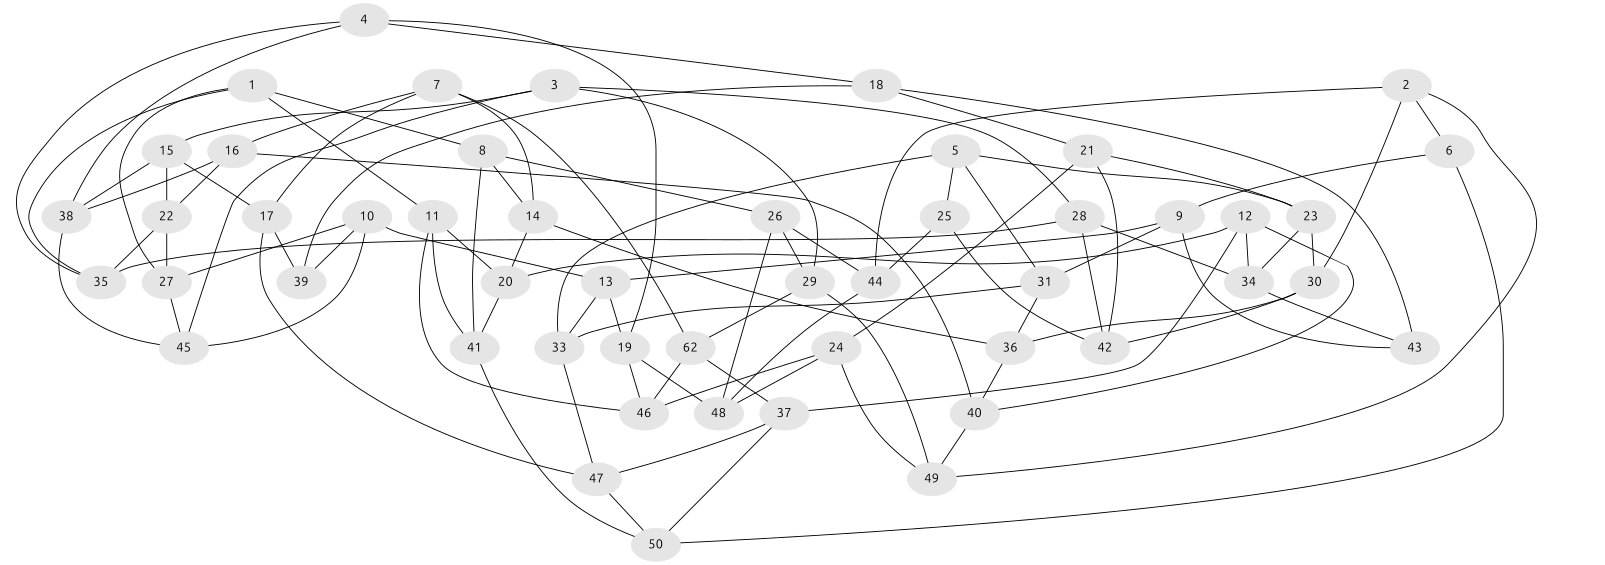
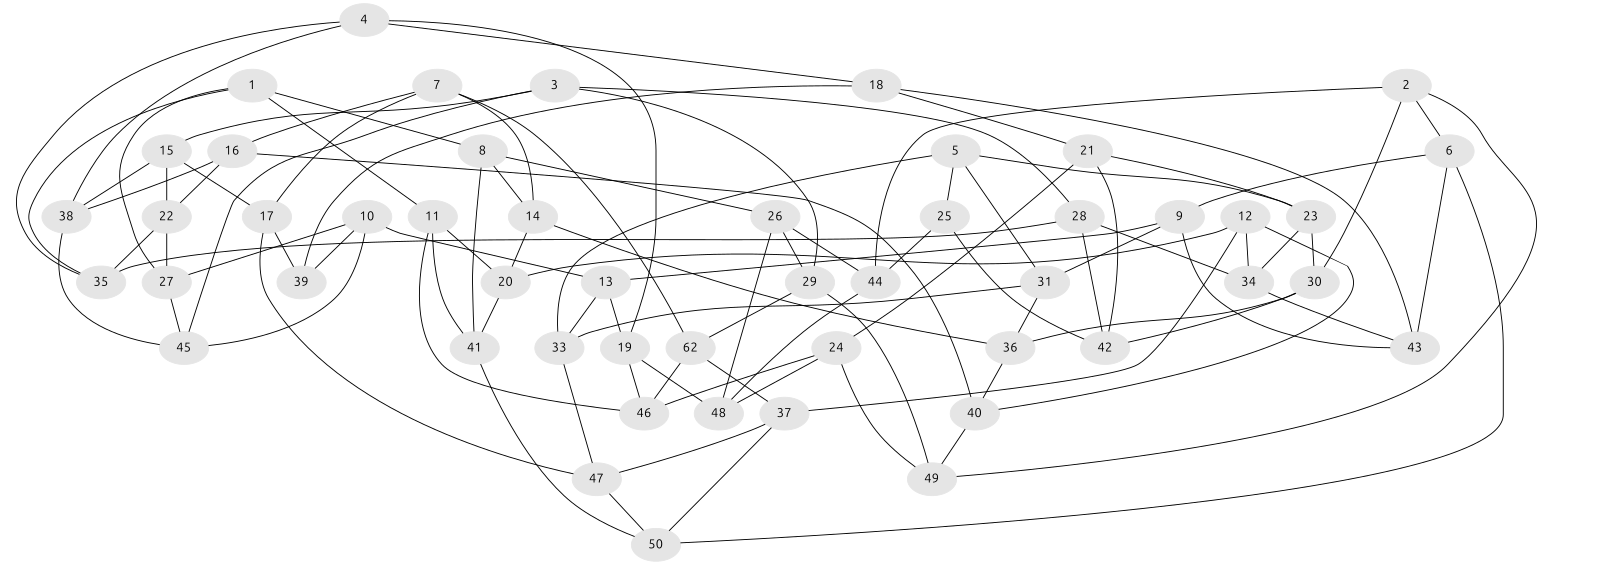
none -> (1432, 250)
